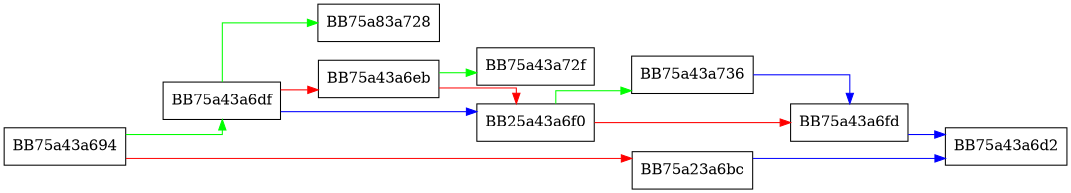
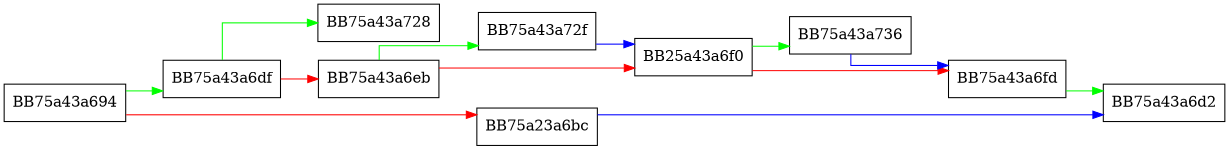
(379, 23) -> (379, 23)
(374, 112) -> (610, 44)
(921, 135) -> (1079, 91)
